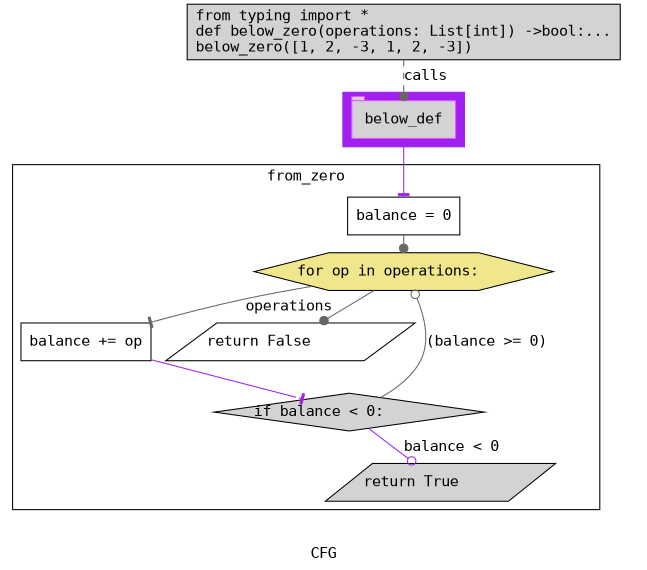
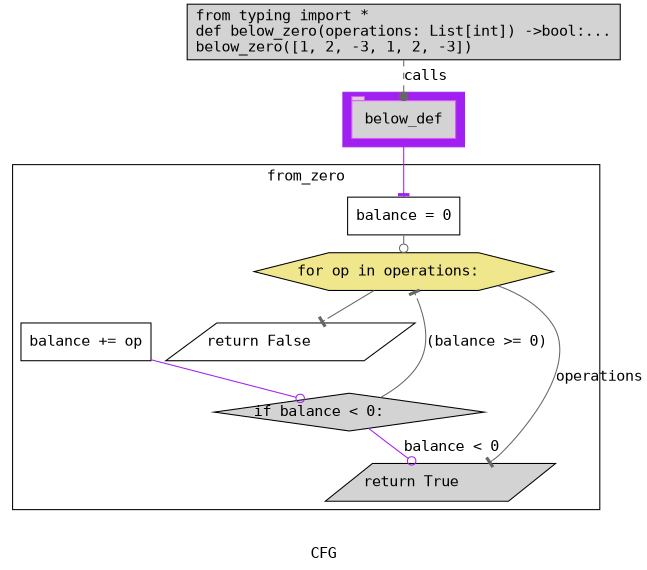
(404, 239) -> (404, 239)
(232, 302) -> (557, 368)
(351, 304) -> (351, 304)
(422, 356) -> (422, 356)
(224, 379) -> (224, 379)
